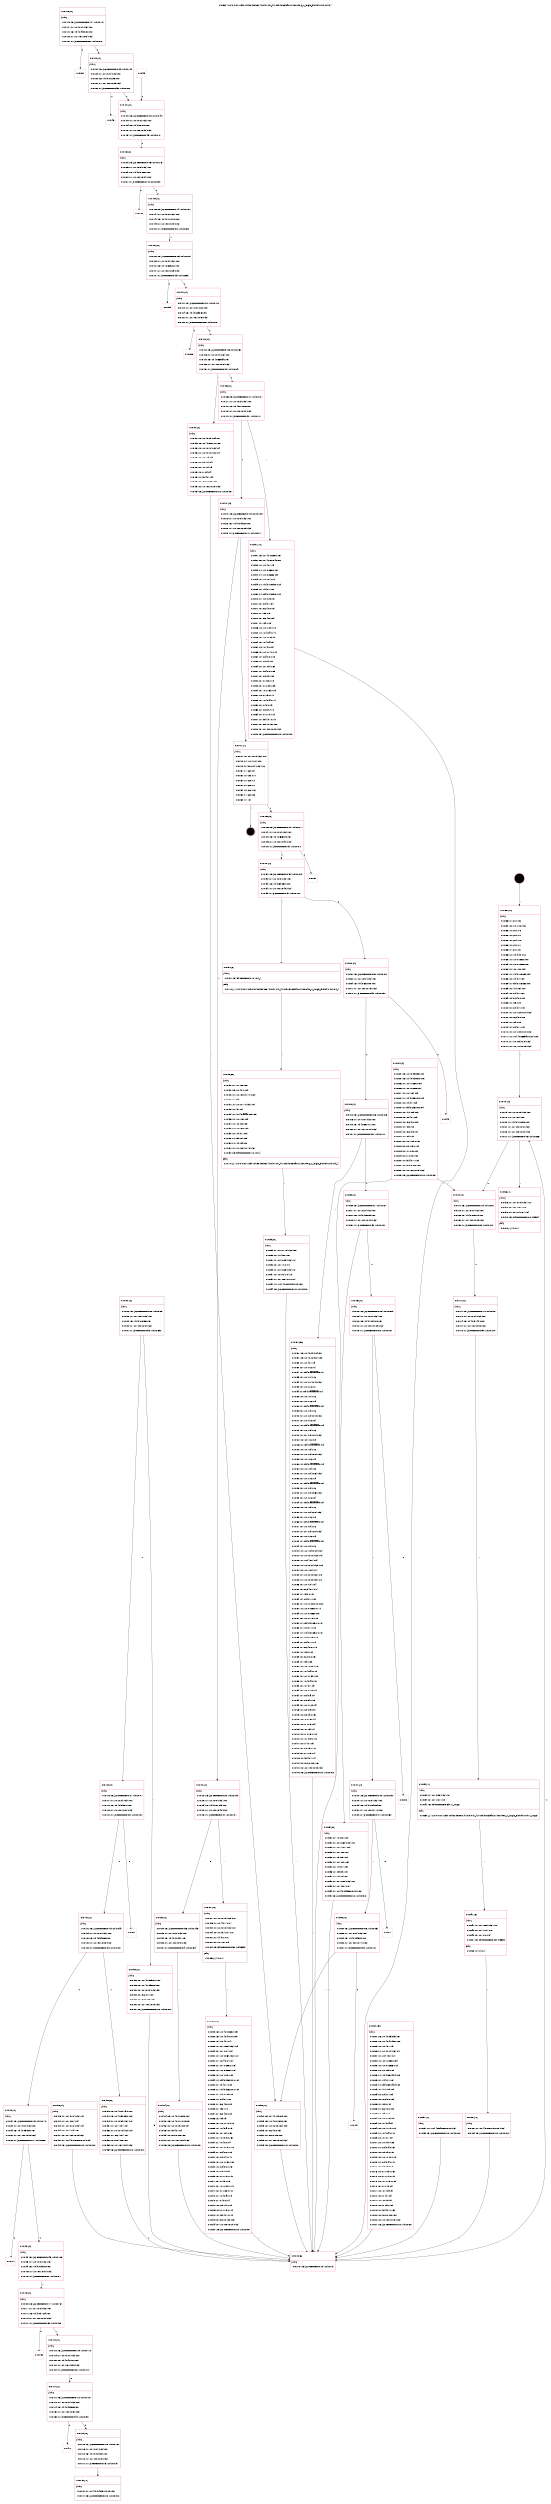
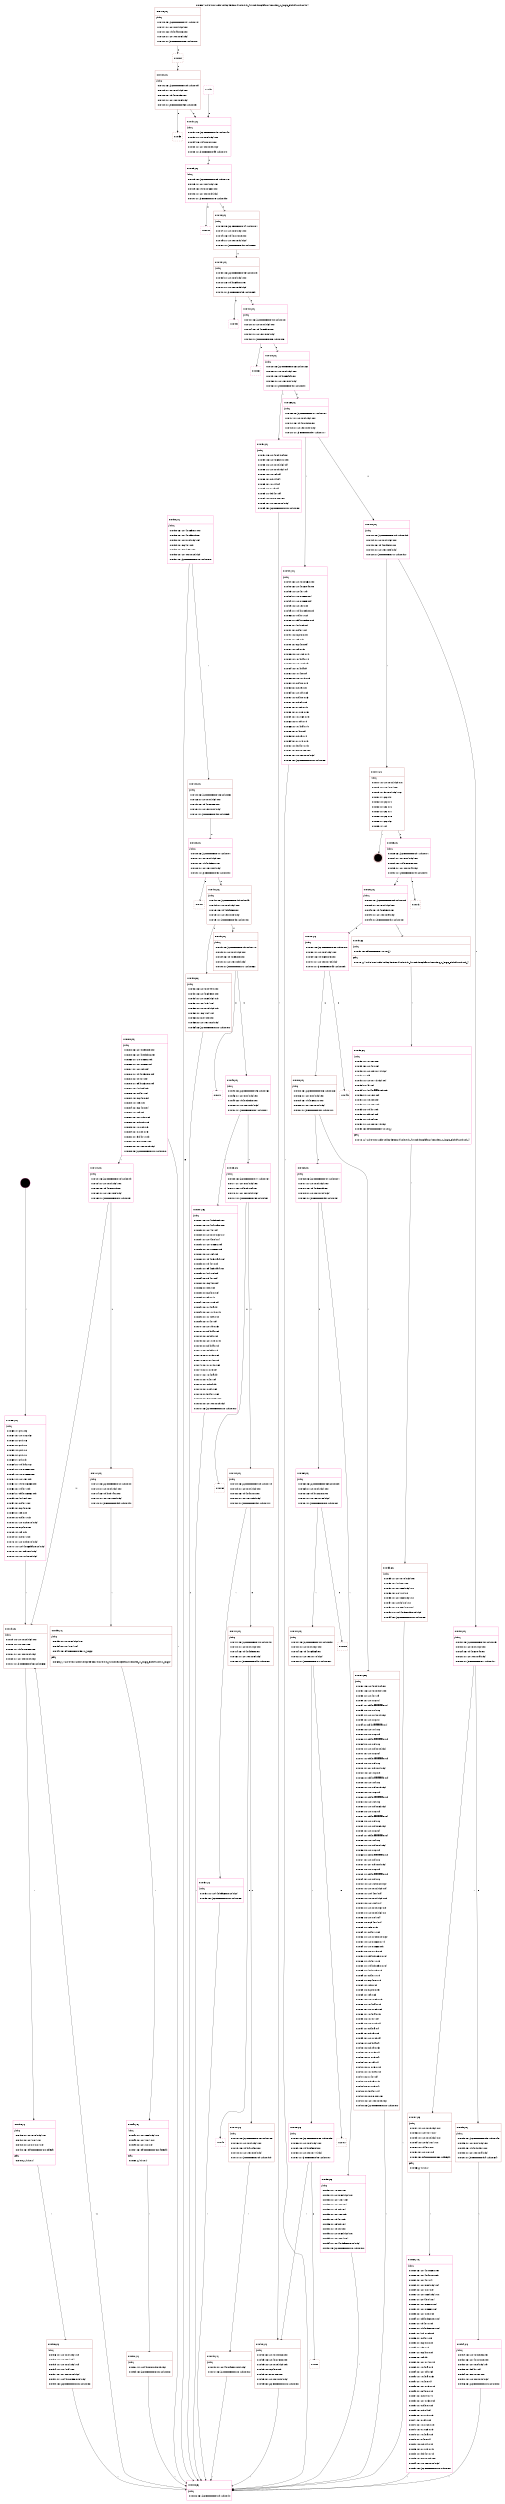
(96, 49) -> (178, 66)
none -> (225, 1159)
(496, 1165) -> (75, 1414)
(152, 1649) -> (200, 671)
none -> (222, 1691)
none -> (52, 2252)
none -> (219, 2428)
